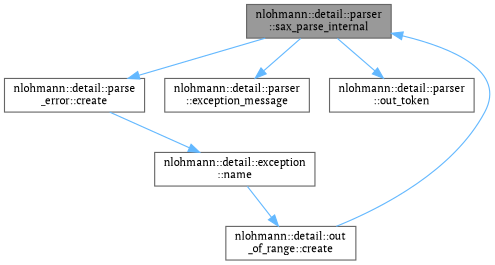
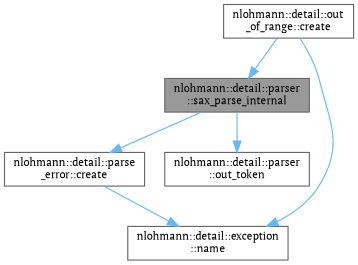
(237, 95) -> none
(259, 202) -> (333, 138)
